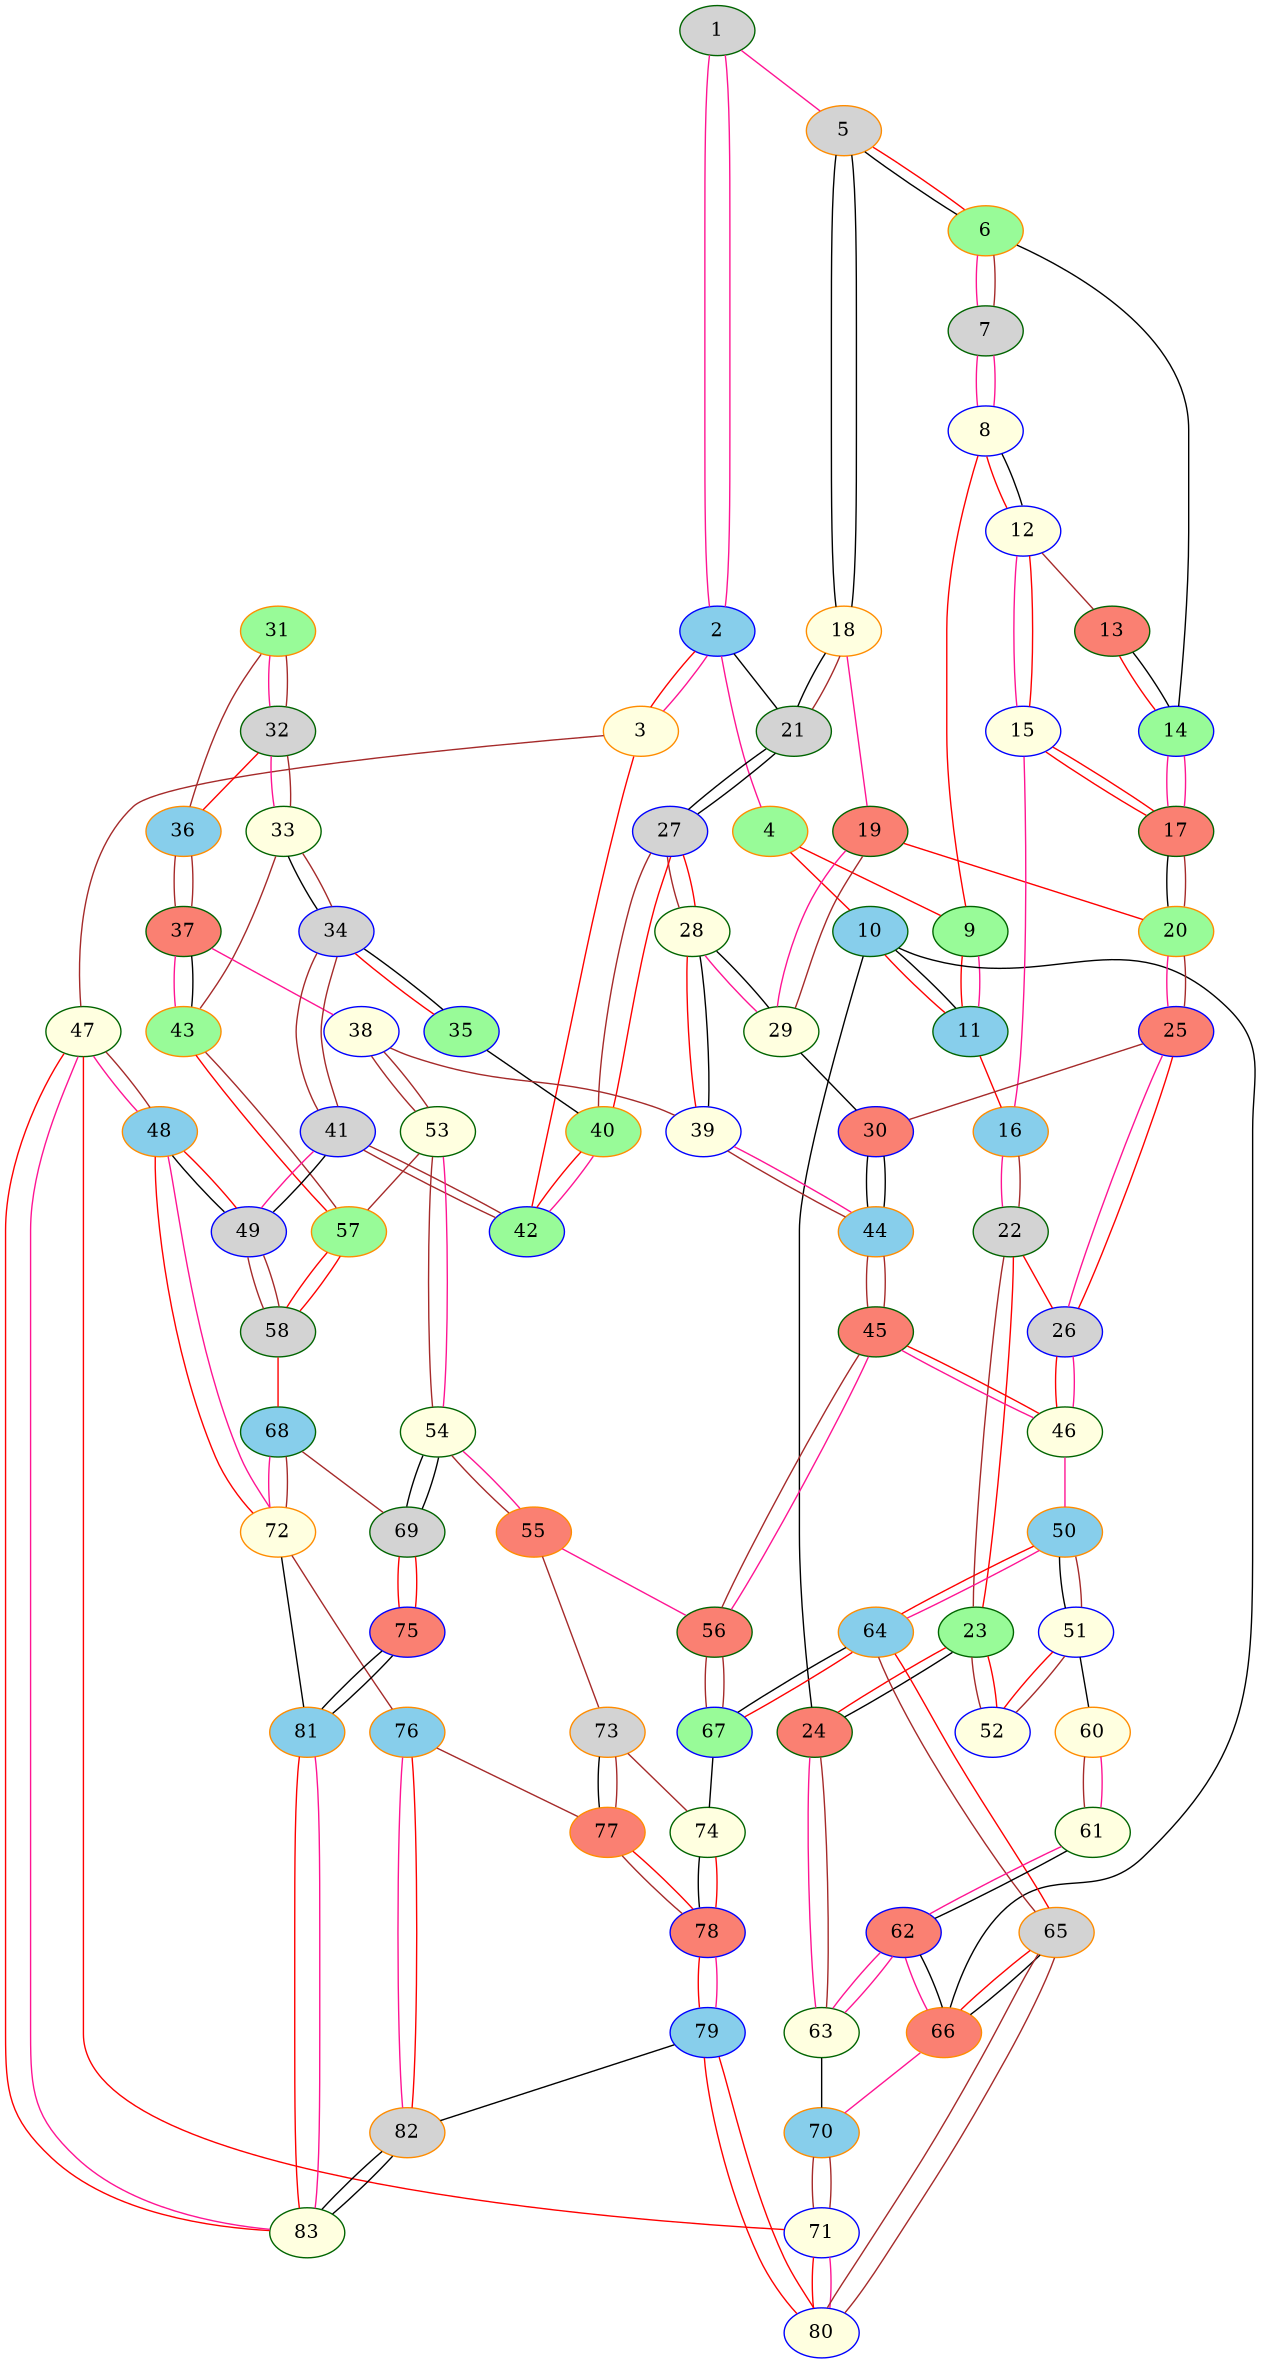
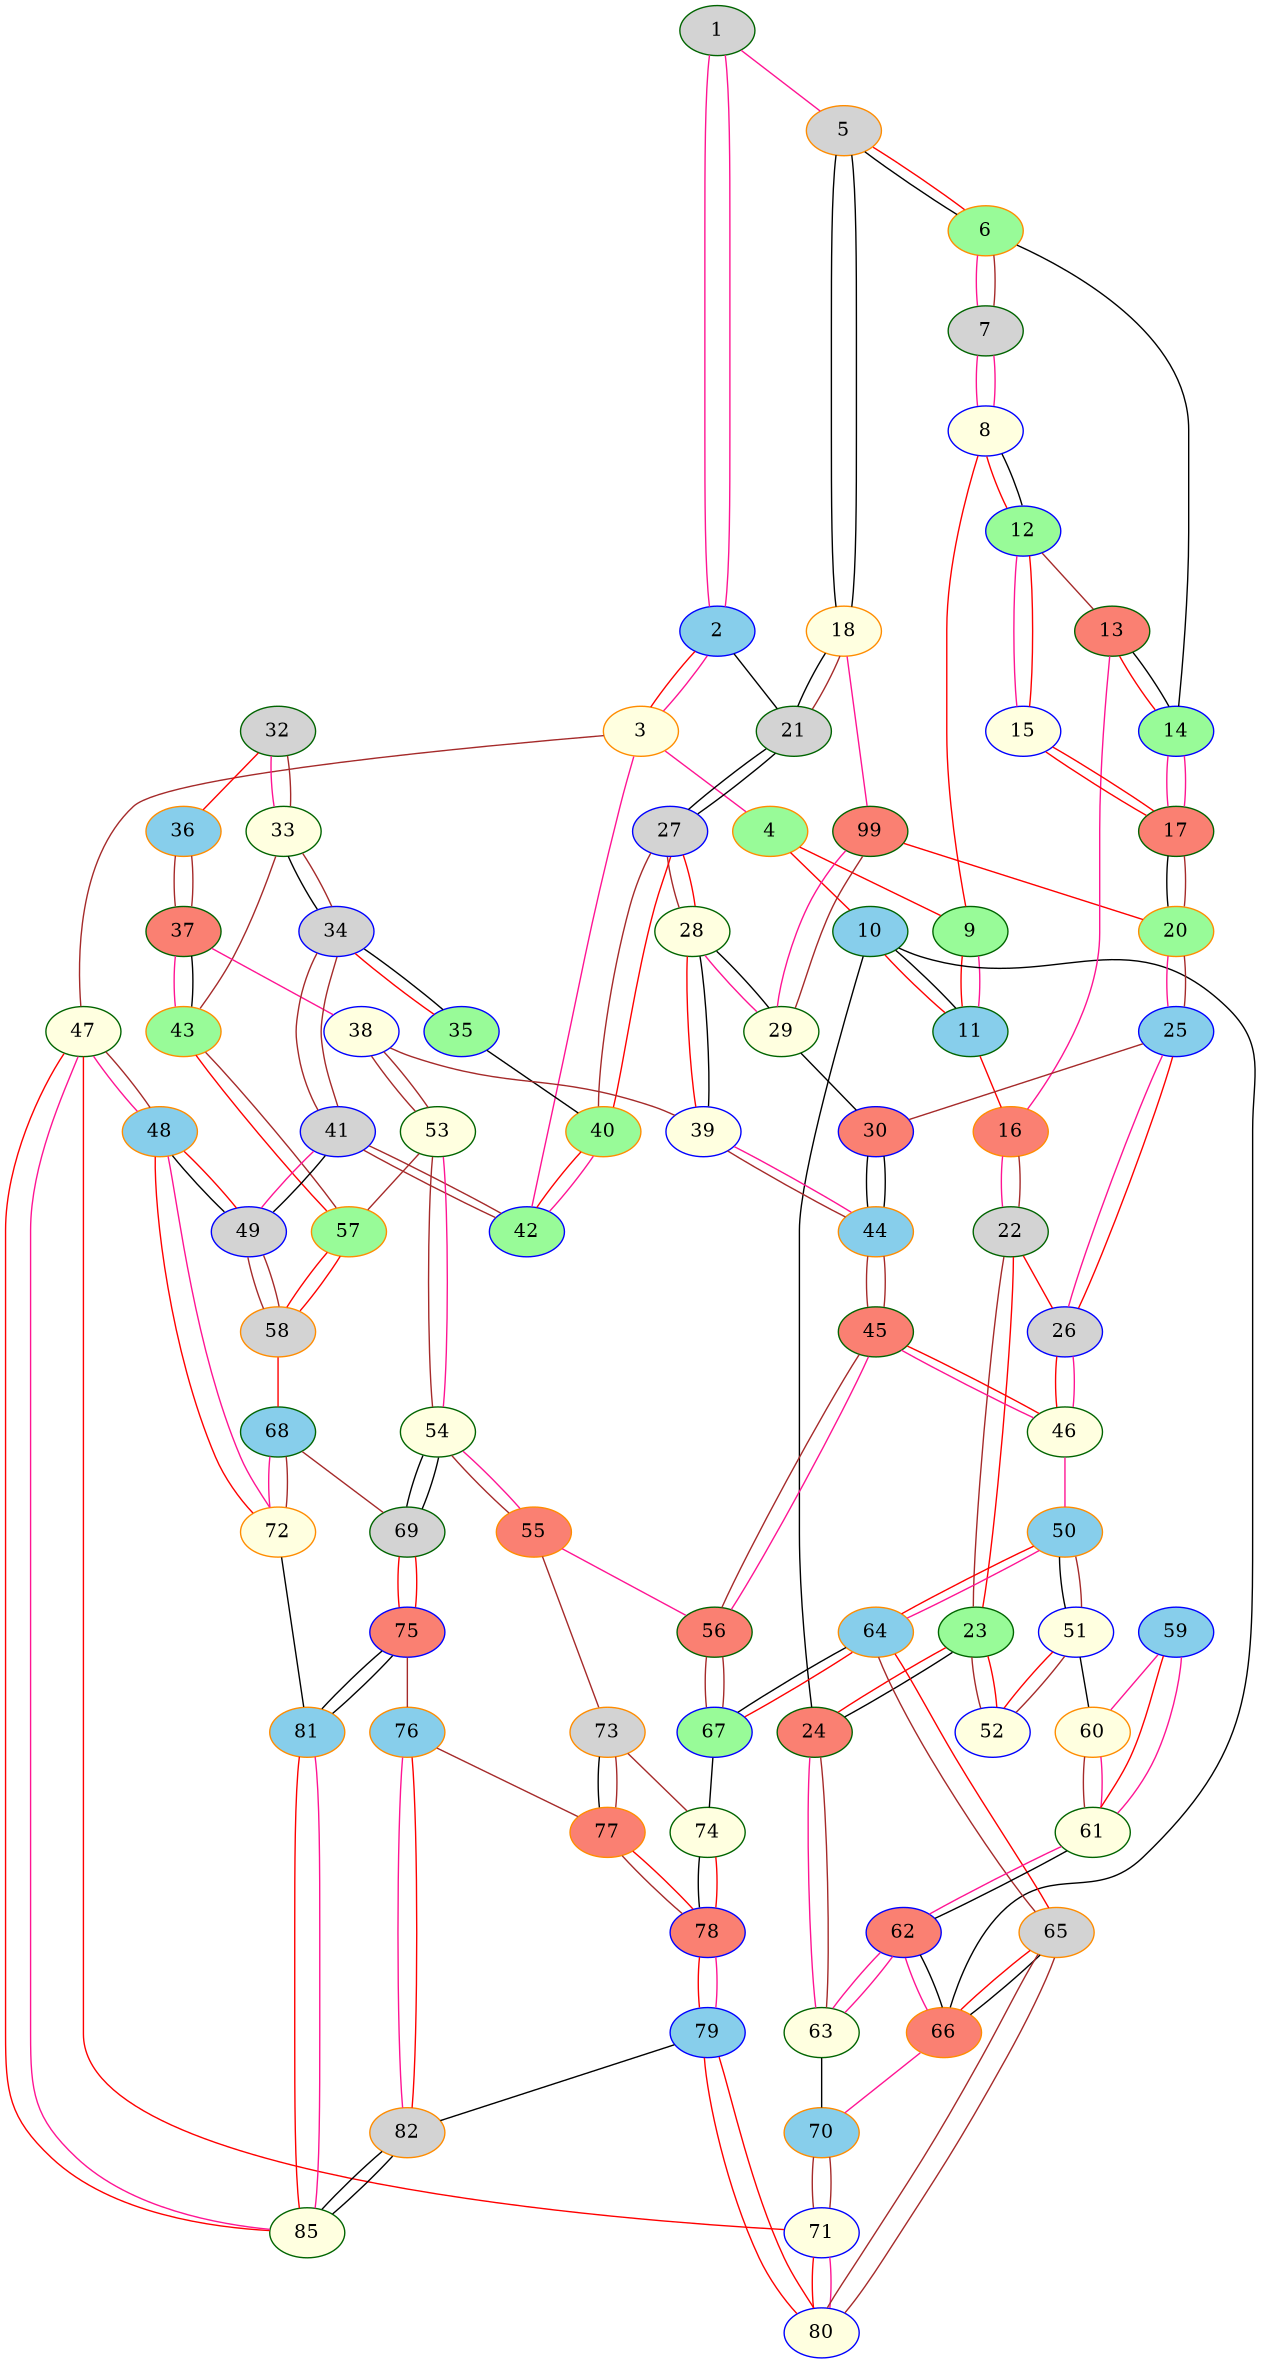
(1023, 531) -> (1023, 531)
(278, 631) -> none
(738, 733) -> (706, 781)
(870, 831) -> (870, 831)
(1025, 932) -> (1100, 891)
(580, 981) -> (580, 981)
(1176, 1032) -> (1176, 1032)
(1011, 1132) -> (1011, 1132)
(278, 1332) -> (278, 1332)
none -> (1176, 1632)
(341, 1633) -> (407, 1682)
(307, 2233) -> (307, 2233)
